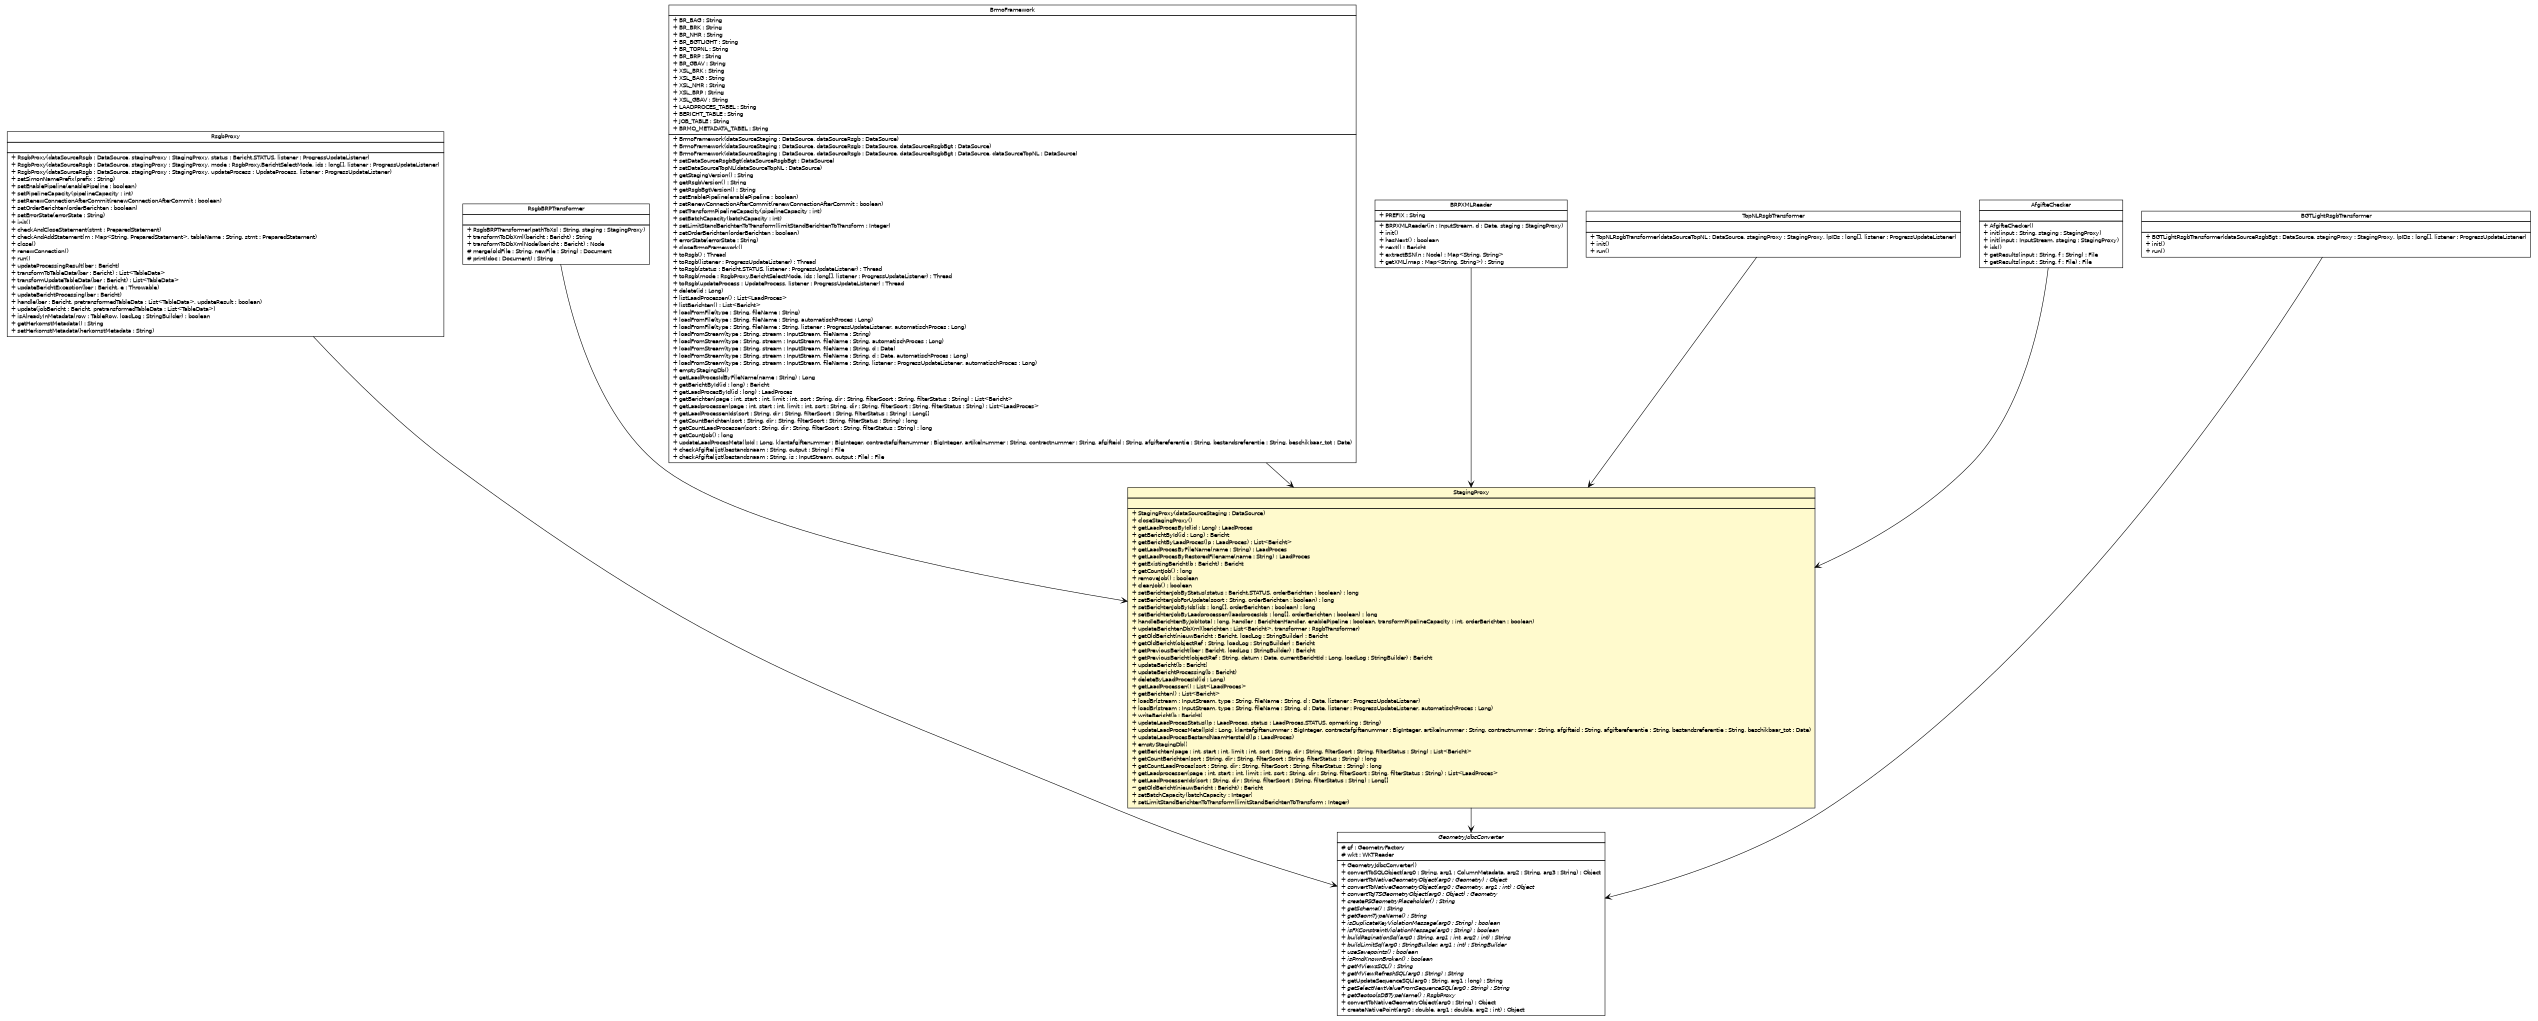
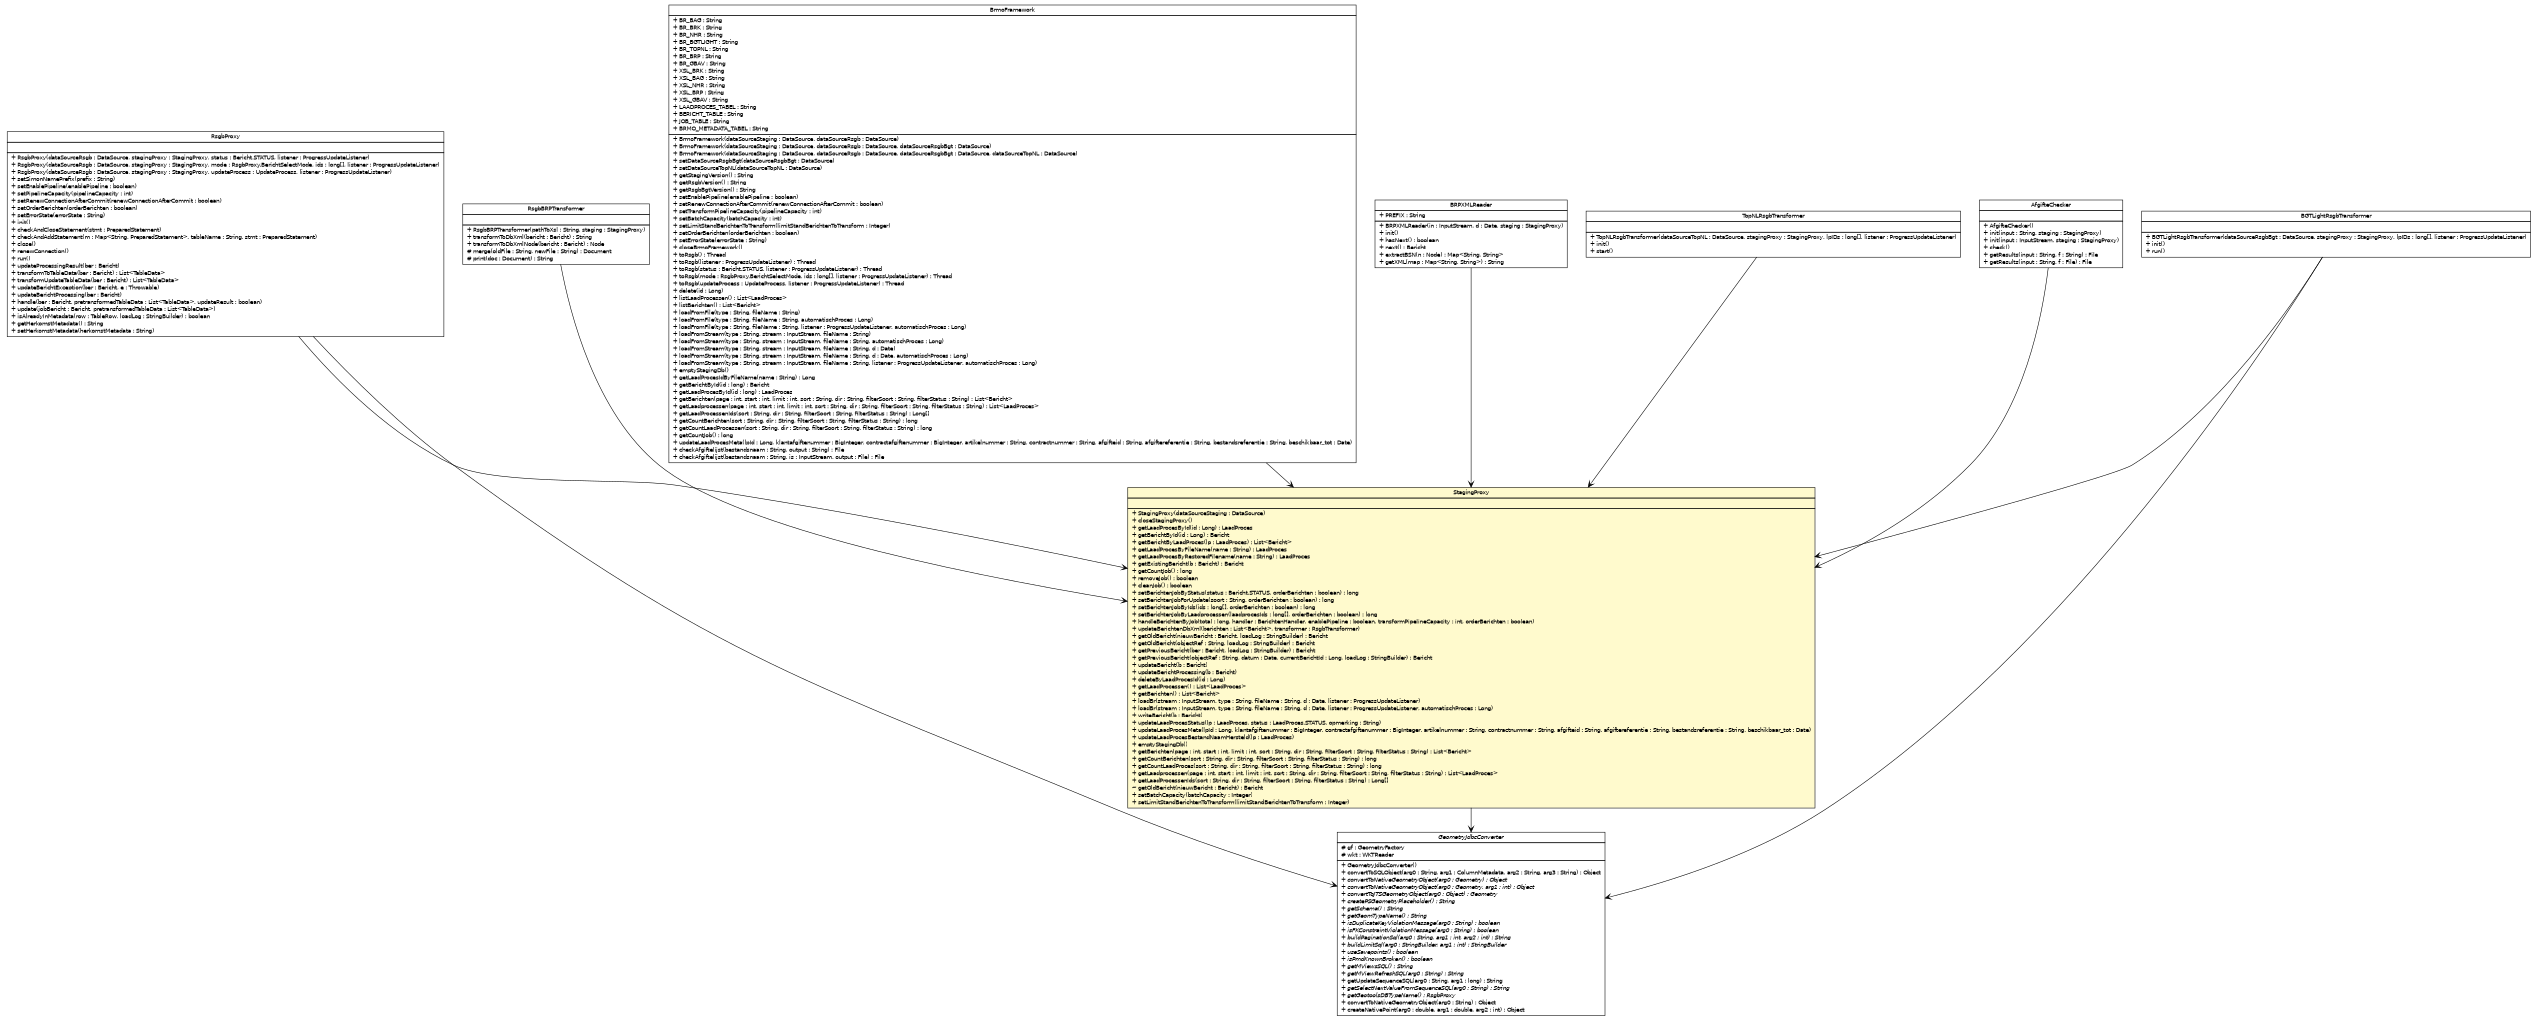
(716, 241) -> (720, 241)
(1993, 248) -> (1997, 248)
(1600, 252) -> (1602, 252)
none -> (2113, 472)
none -> (667, 484)
